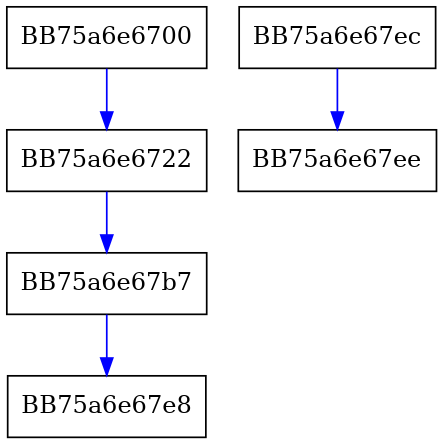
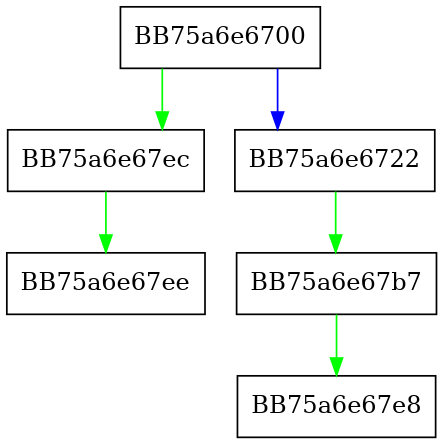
none -> (162, 90)
(337, 90) -> (106, 213)
(107, 213) -> (336, 213)
(107, 336) -> (337, 336)
